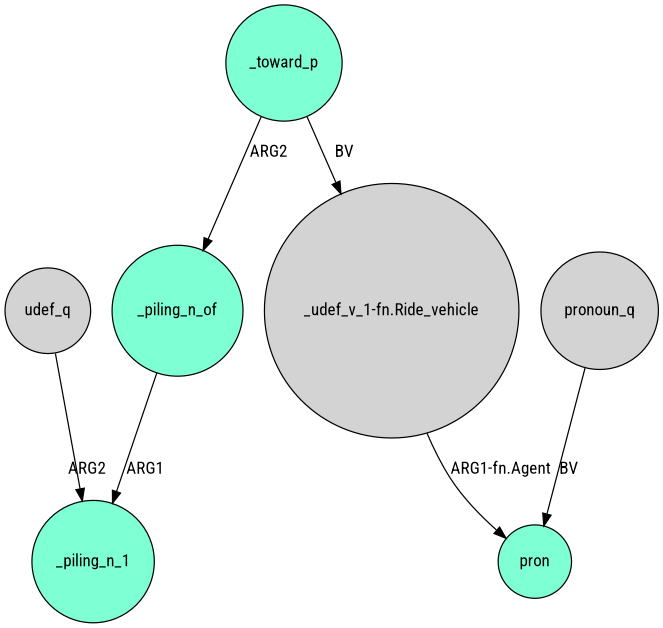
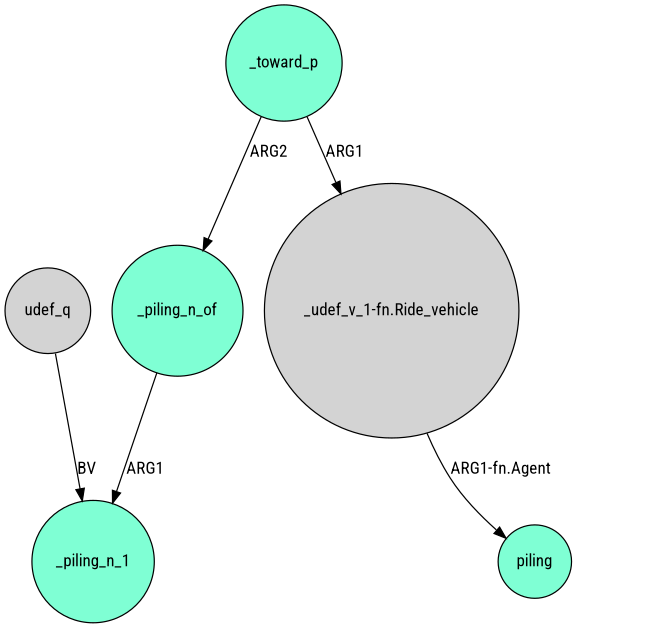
(345, 152) -> (345, 152)
(600, 311) -> none
(87, 469) -> (87, 469)
(535, 562) -> (535, 562)
